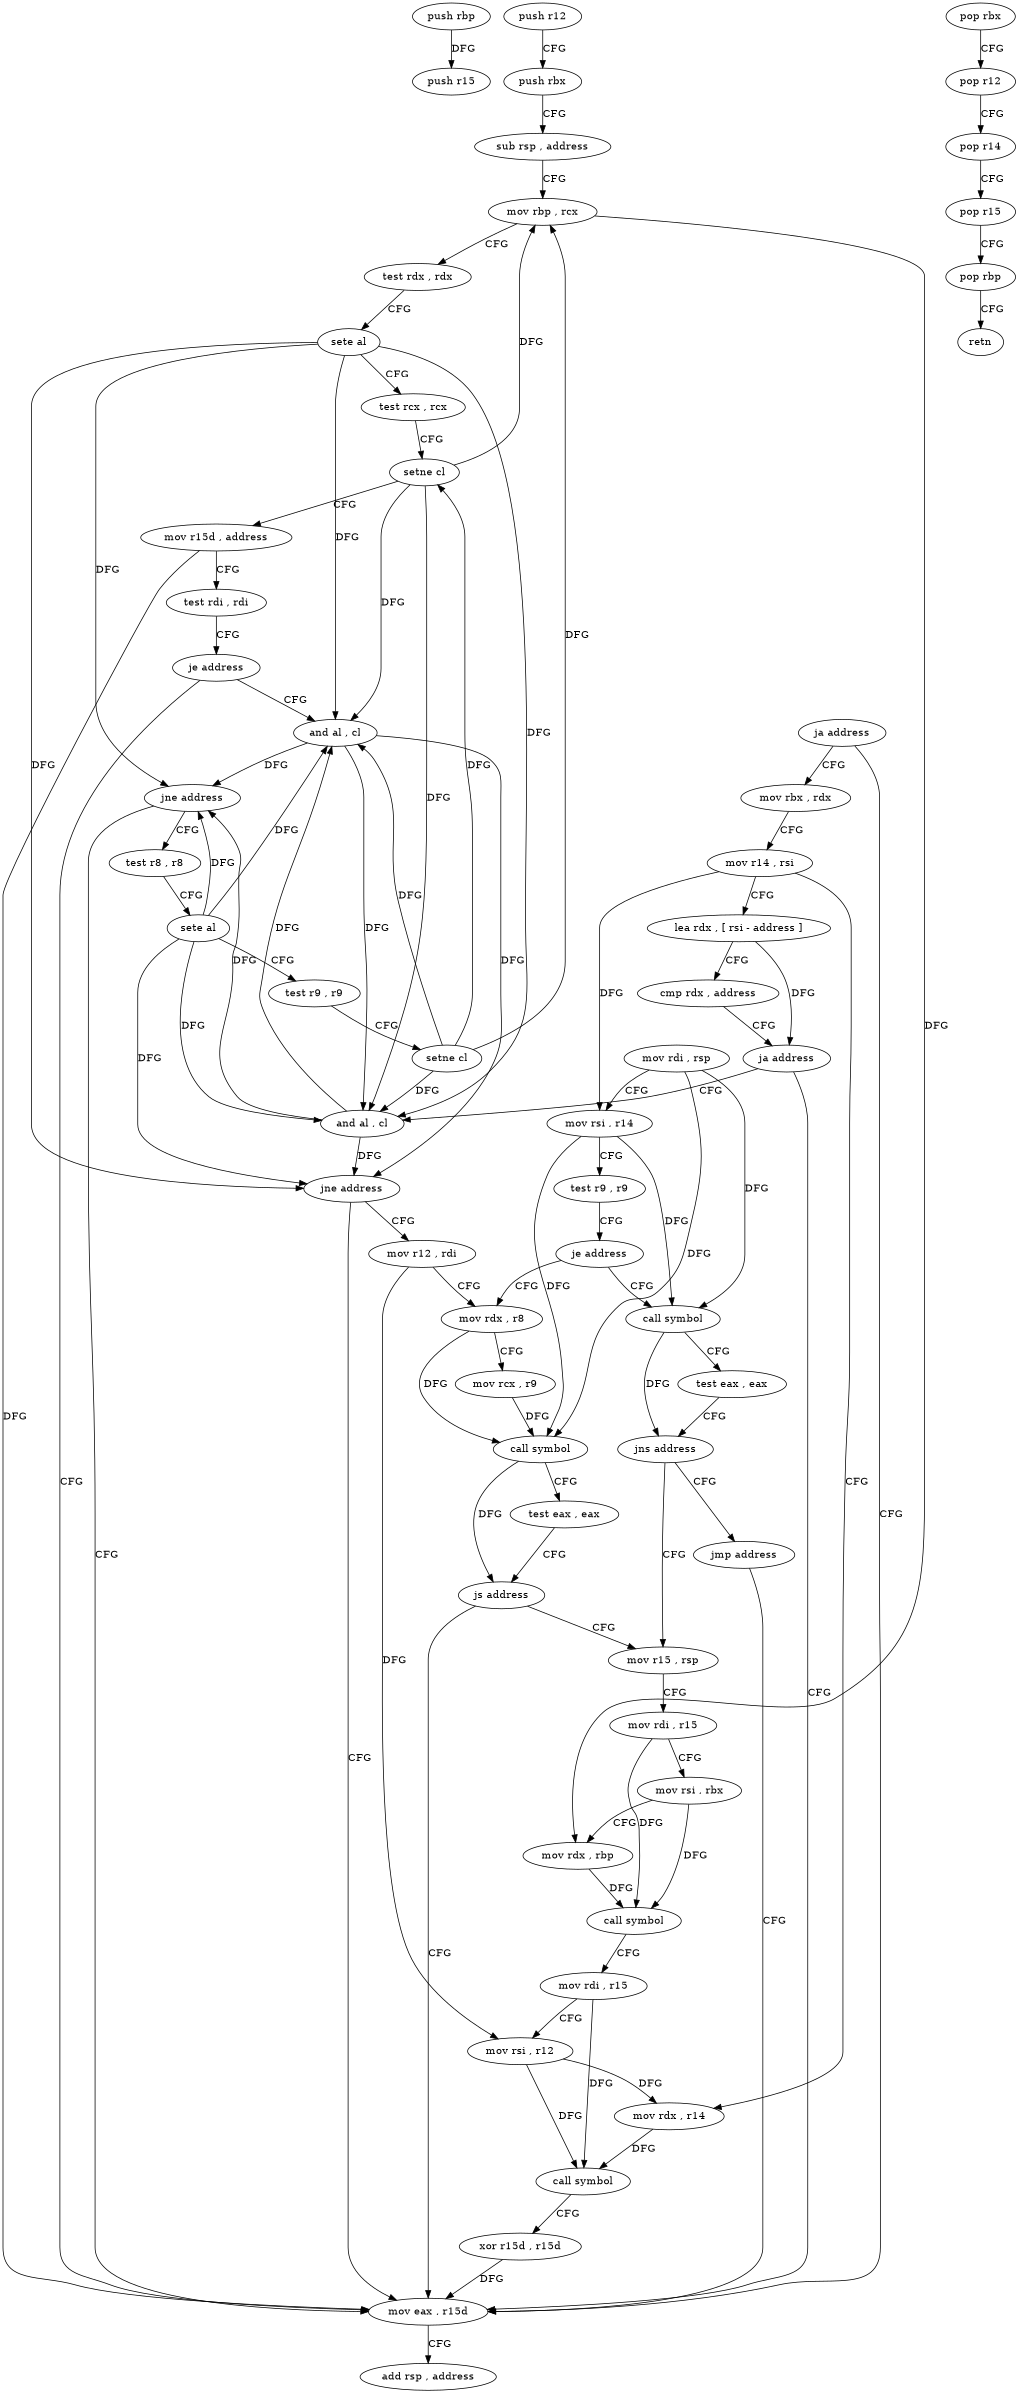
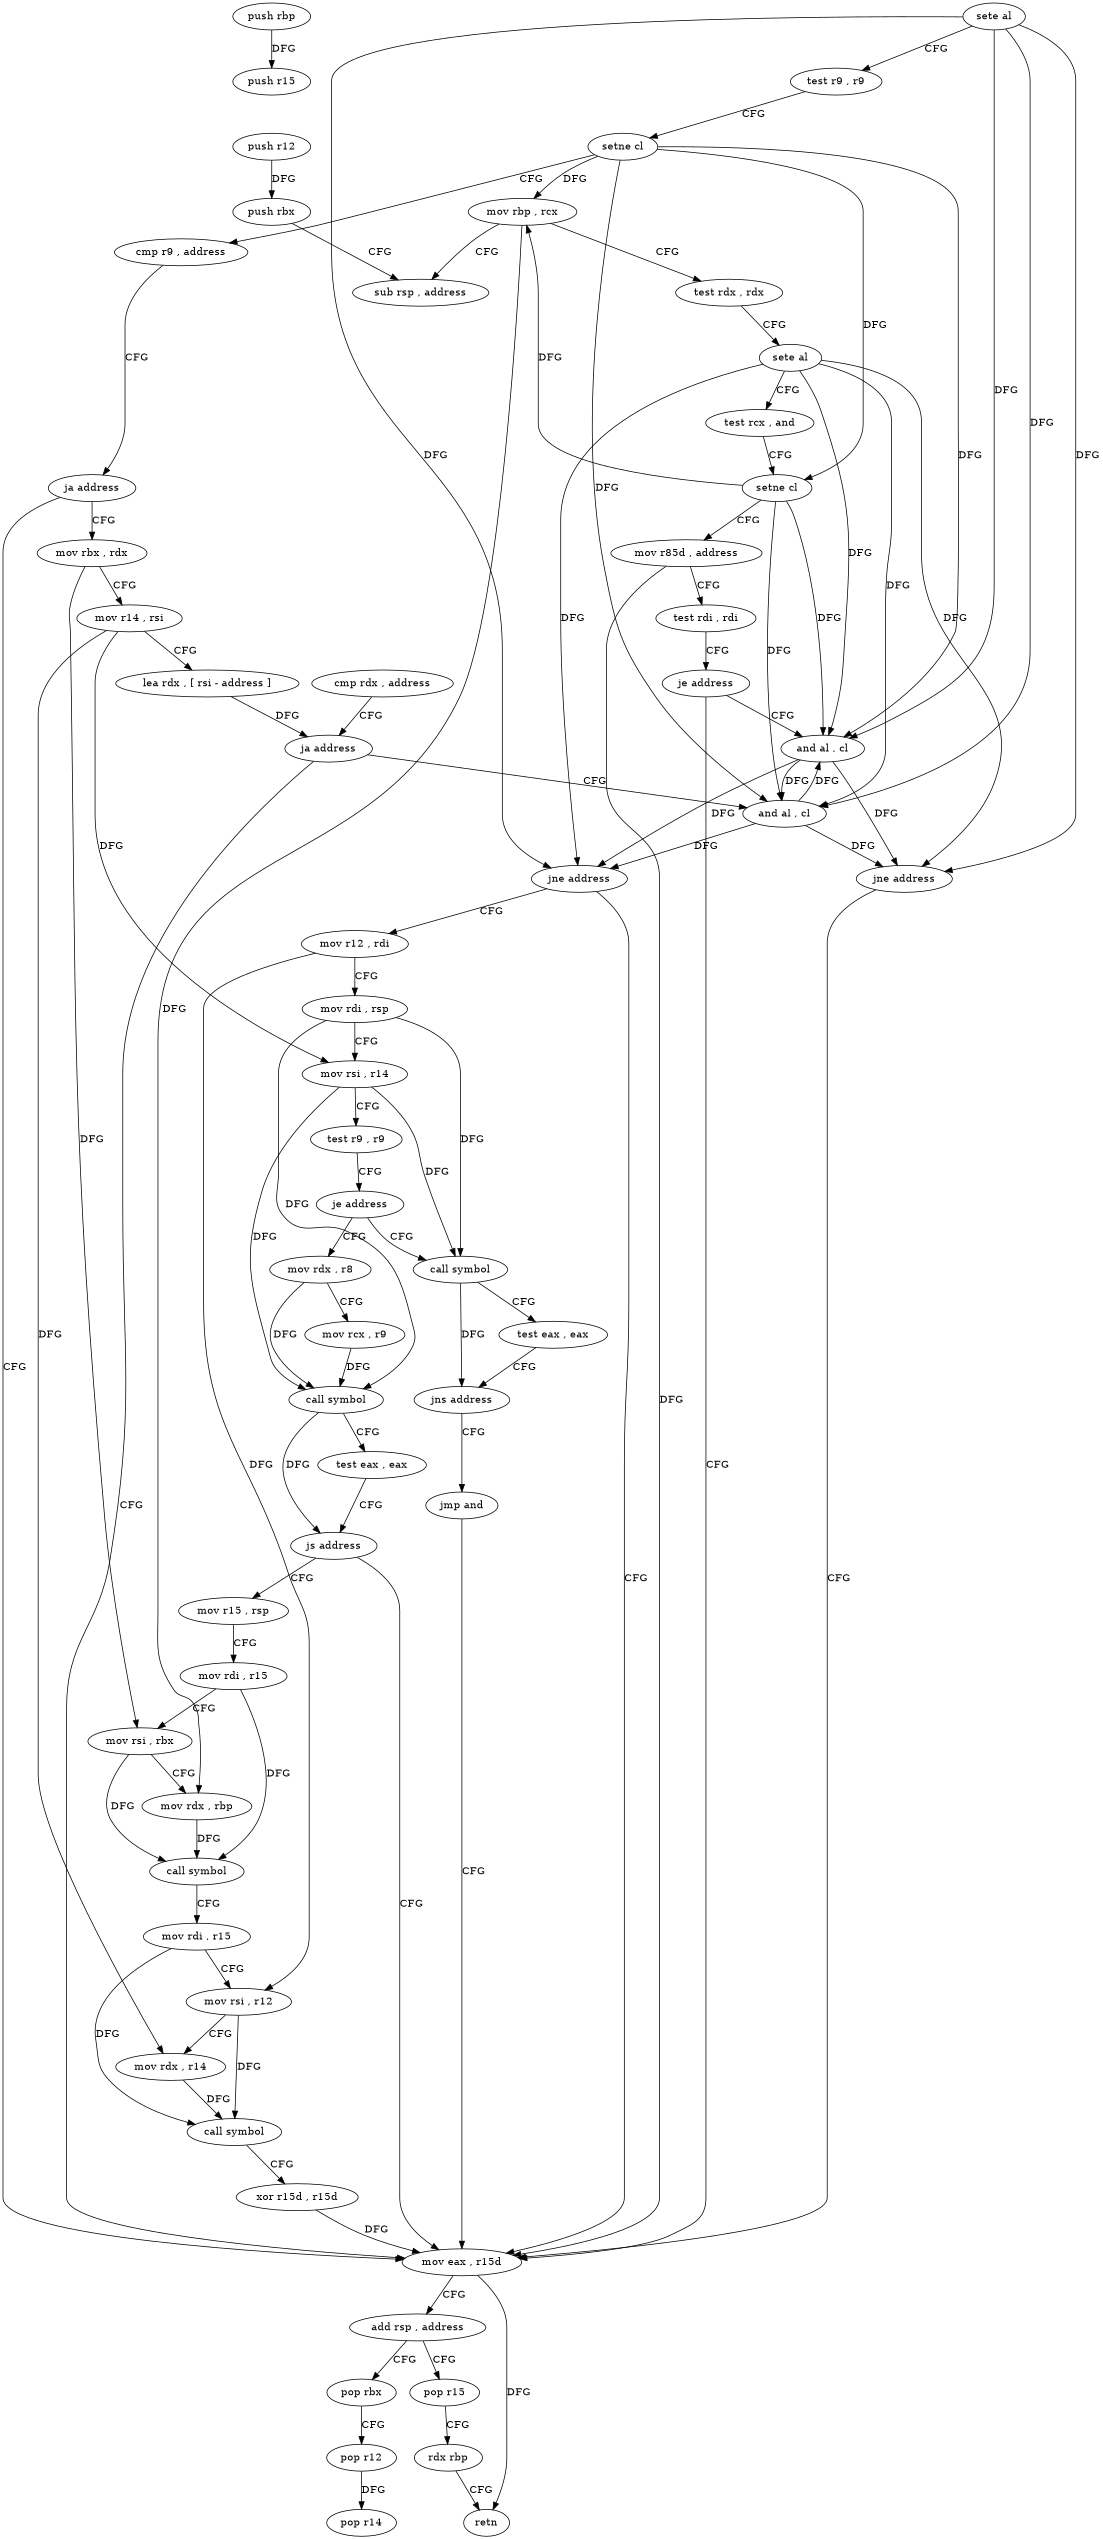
(555, 49) -> (284, 179)
(993, 114) -> (374, 2490)
(543, 176) -> (466, 246)
(981, 176) -> (430, 2357)
none -> (181, 252)
(981, 277) -> (448, 2458)
(413, 407) -> (760, 423)
(216, 538) -> (686, 553)
(155, 863) -> none
(725, 957) -> none
none -> (79, 1144)
(450, 1285) -> (355, 973)
(857, 1482) -> (51, 1335)
(662, 1551) -> none
(744, 1555) -> (462, 1505)
(651, 2084) -> (221, 2034)
none -> (392, 2357)
none -> (507, 2385)
